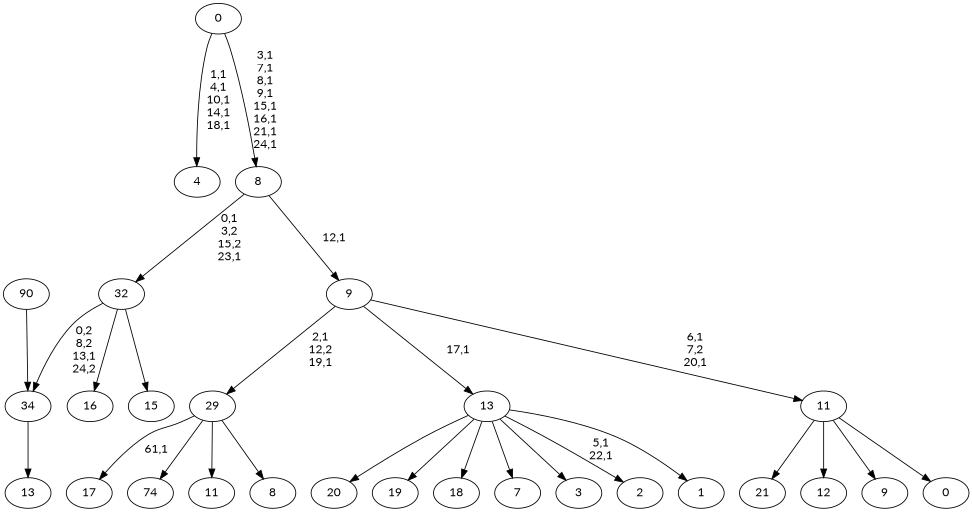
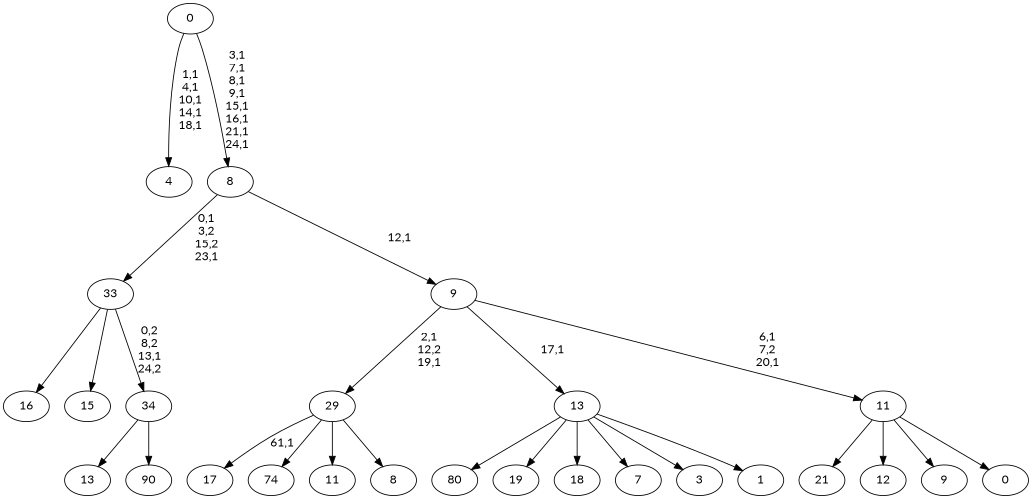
(122, 294) -> (111, 294)
(27, 346) -> (149, 439)
(334, 493) -> (455, 480)
(640, 493) -> none
